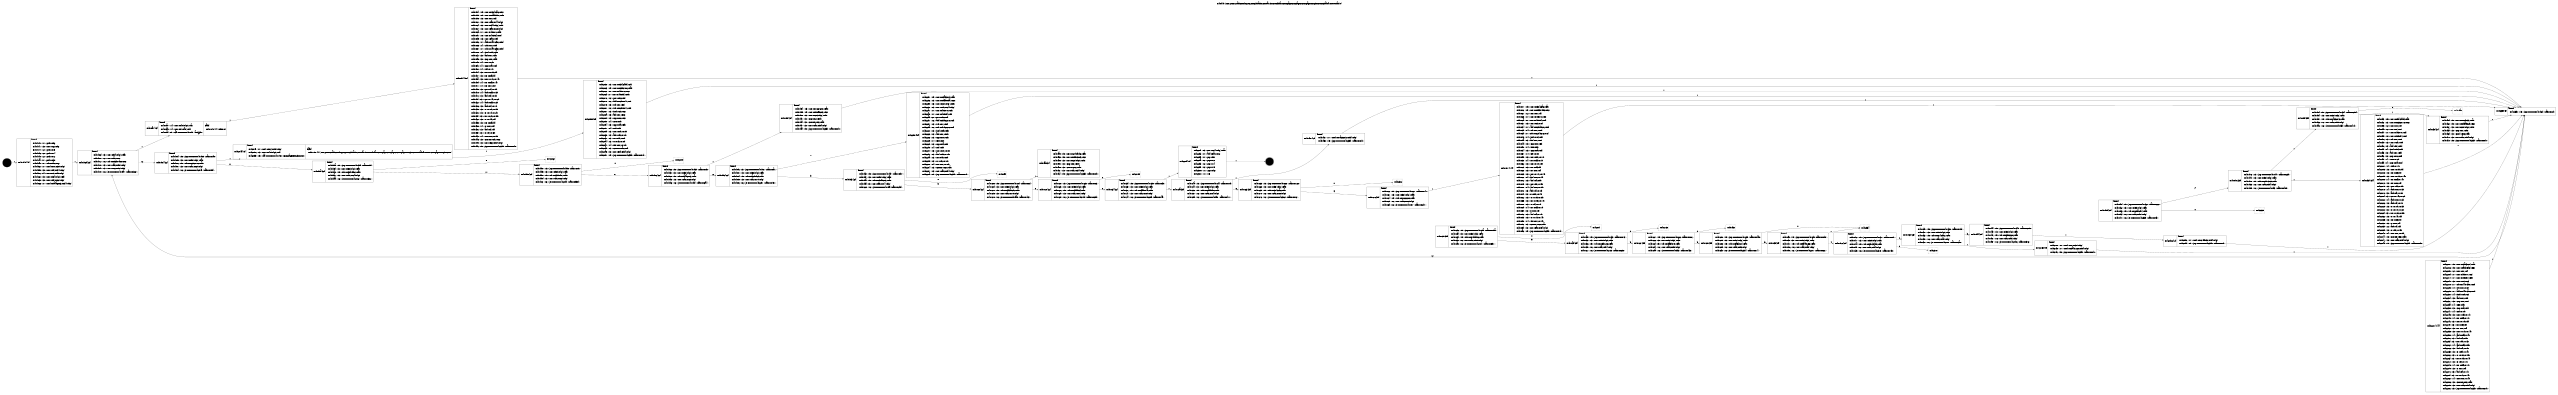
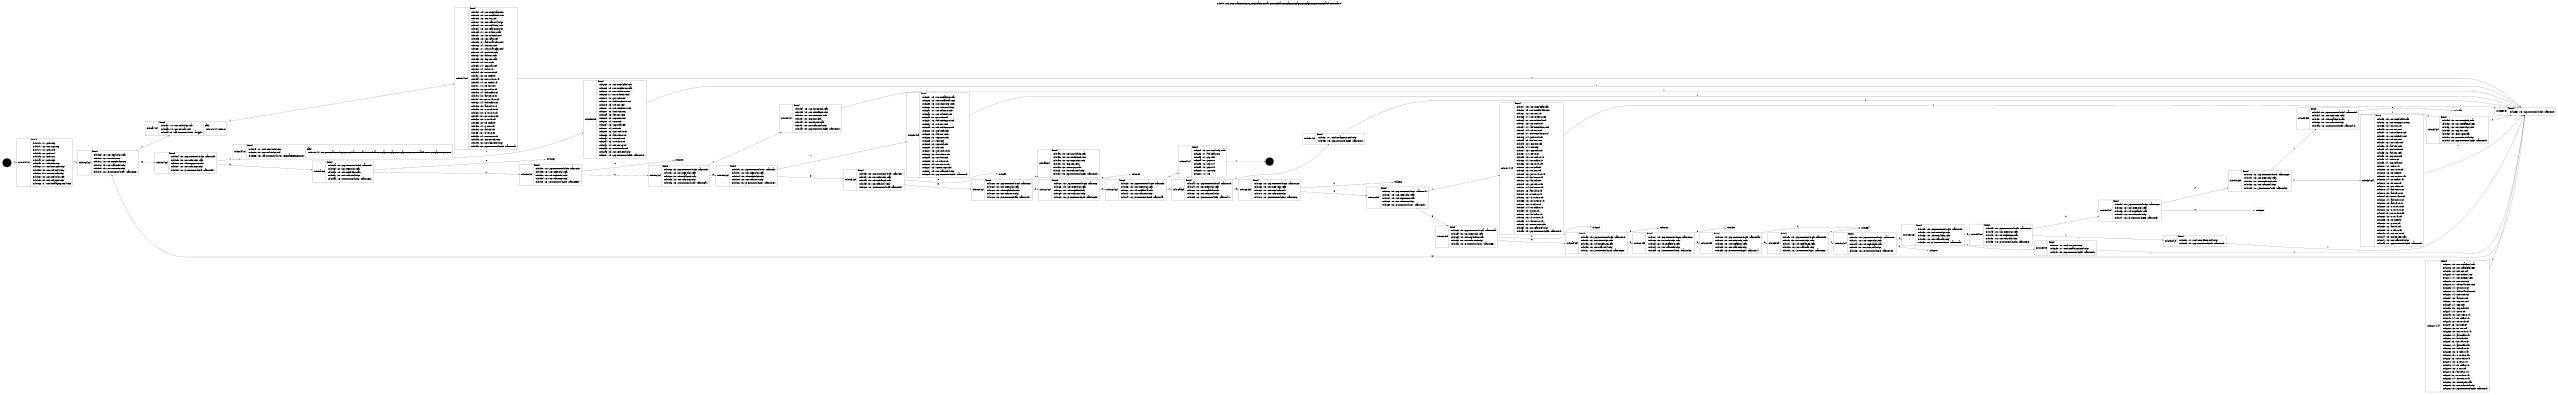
none -> (1432, 217)
none -> (2065, 223)
